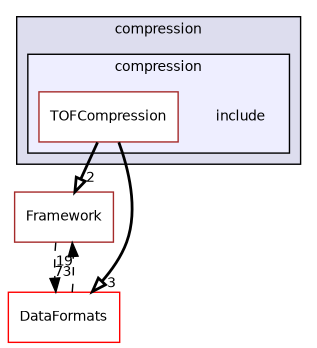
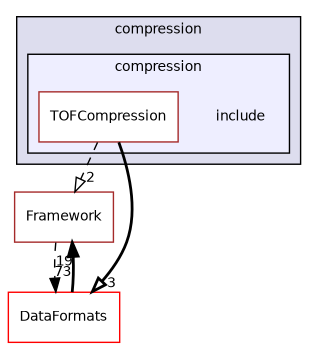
(89, 161) -> (89, 161)
(73, 274) -> (73, 274)
